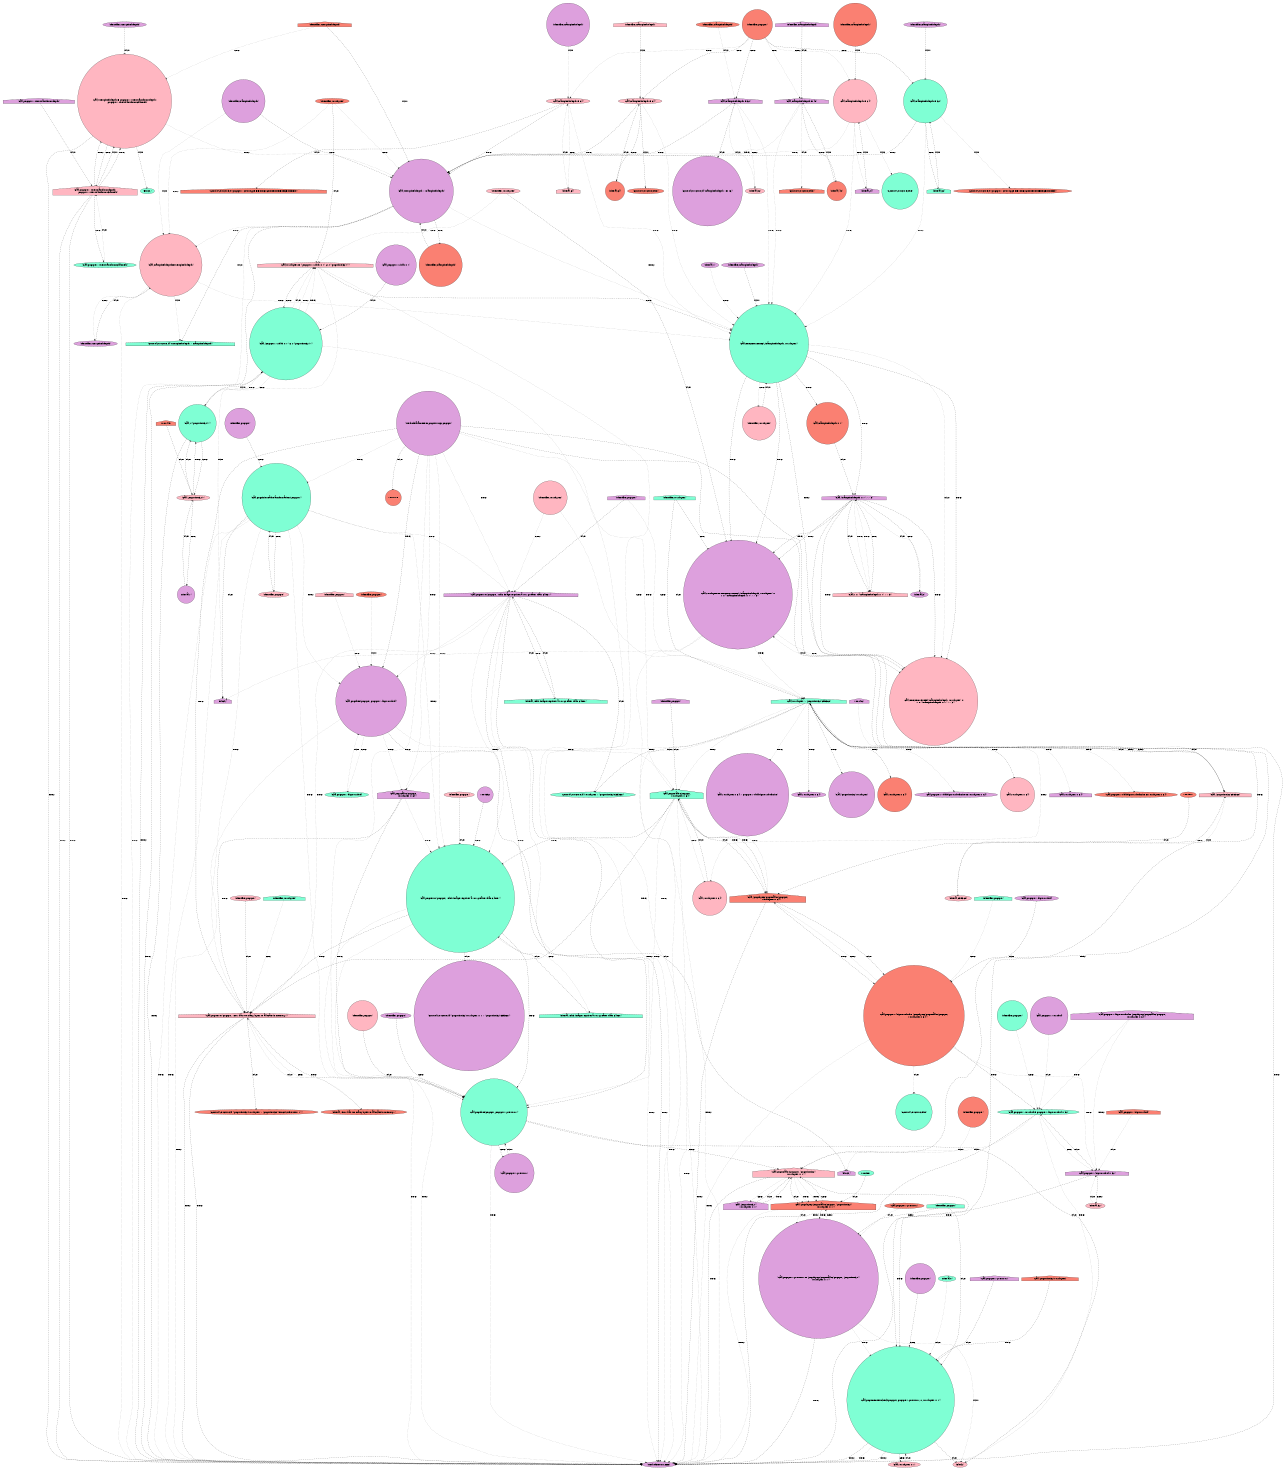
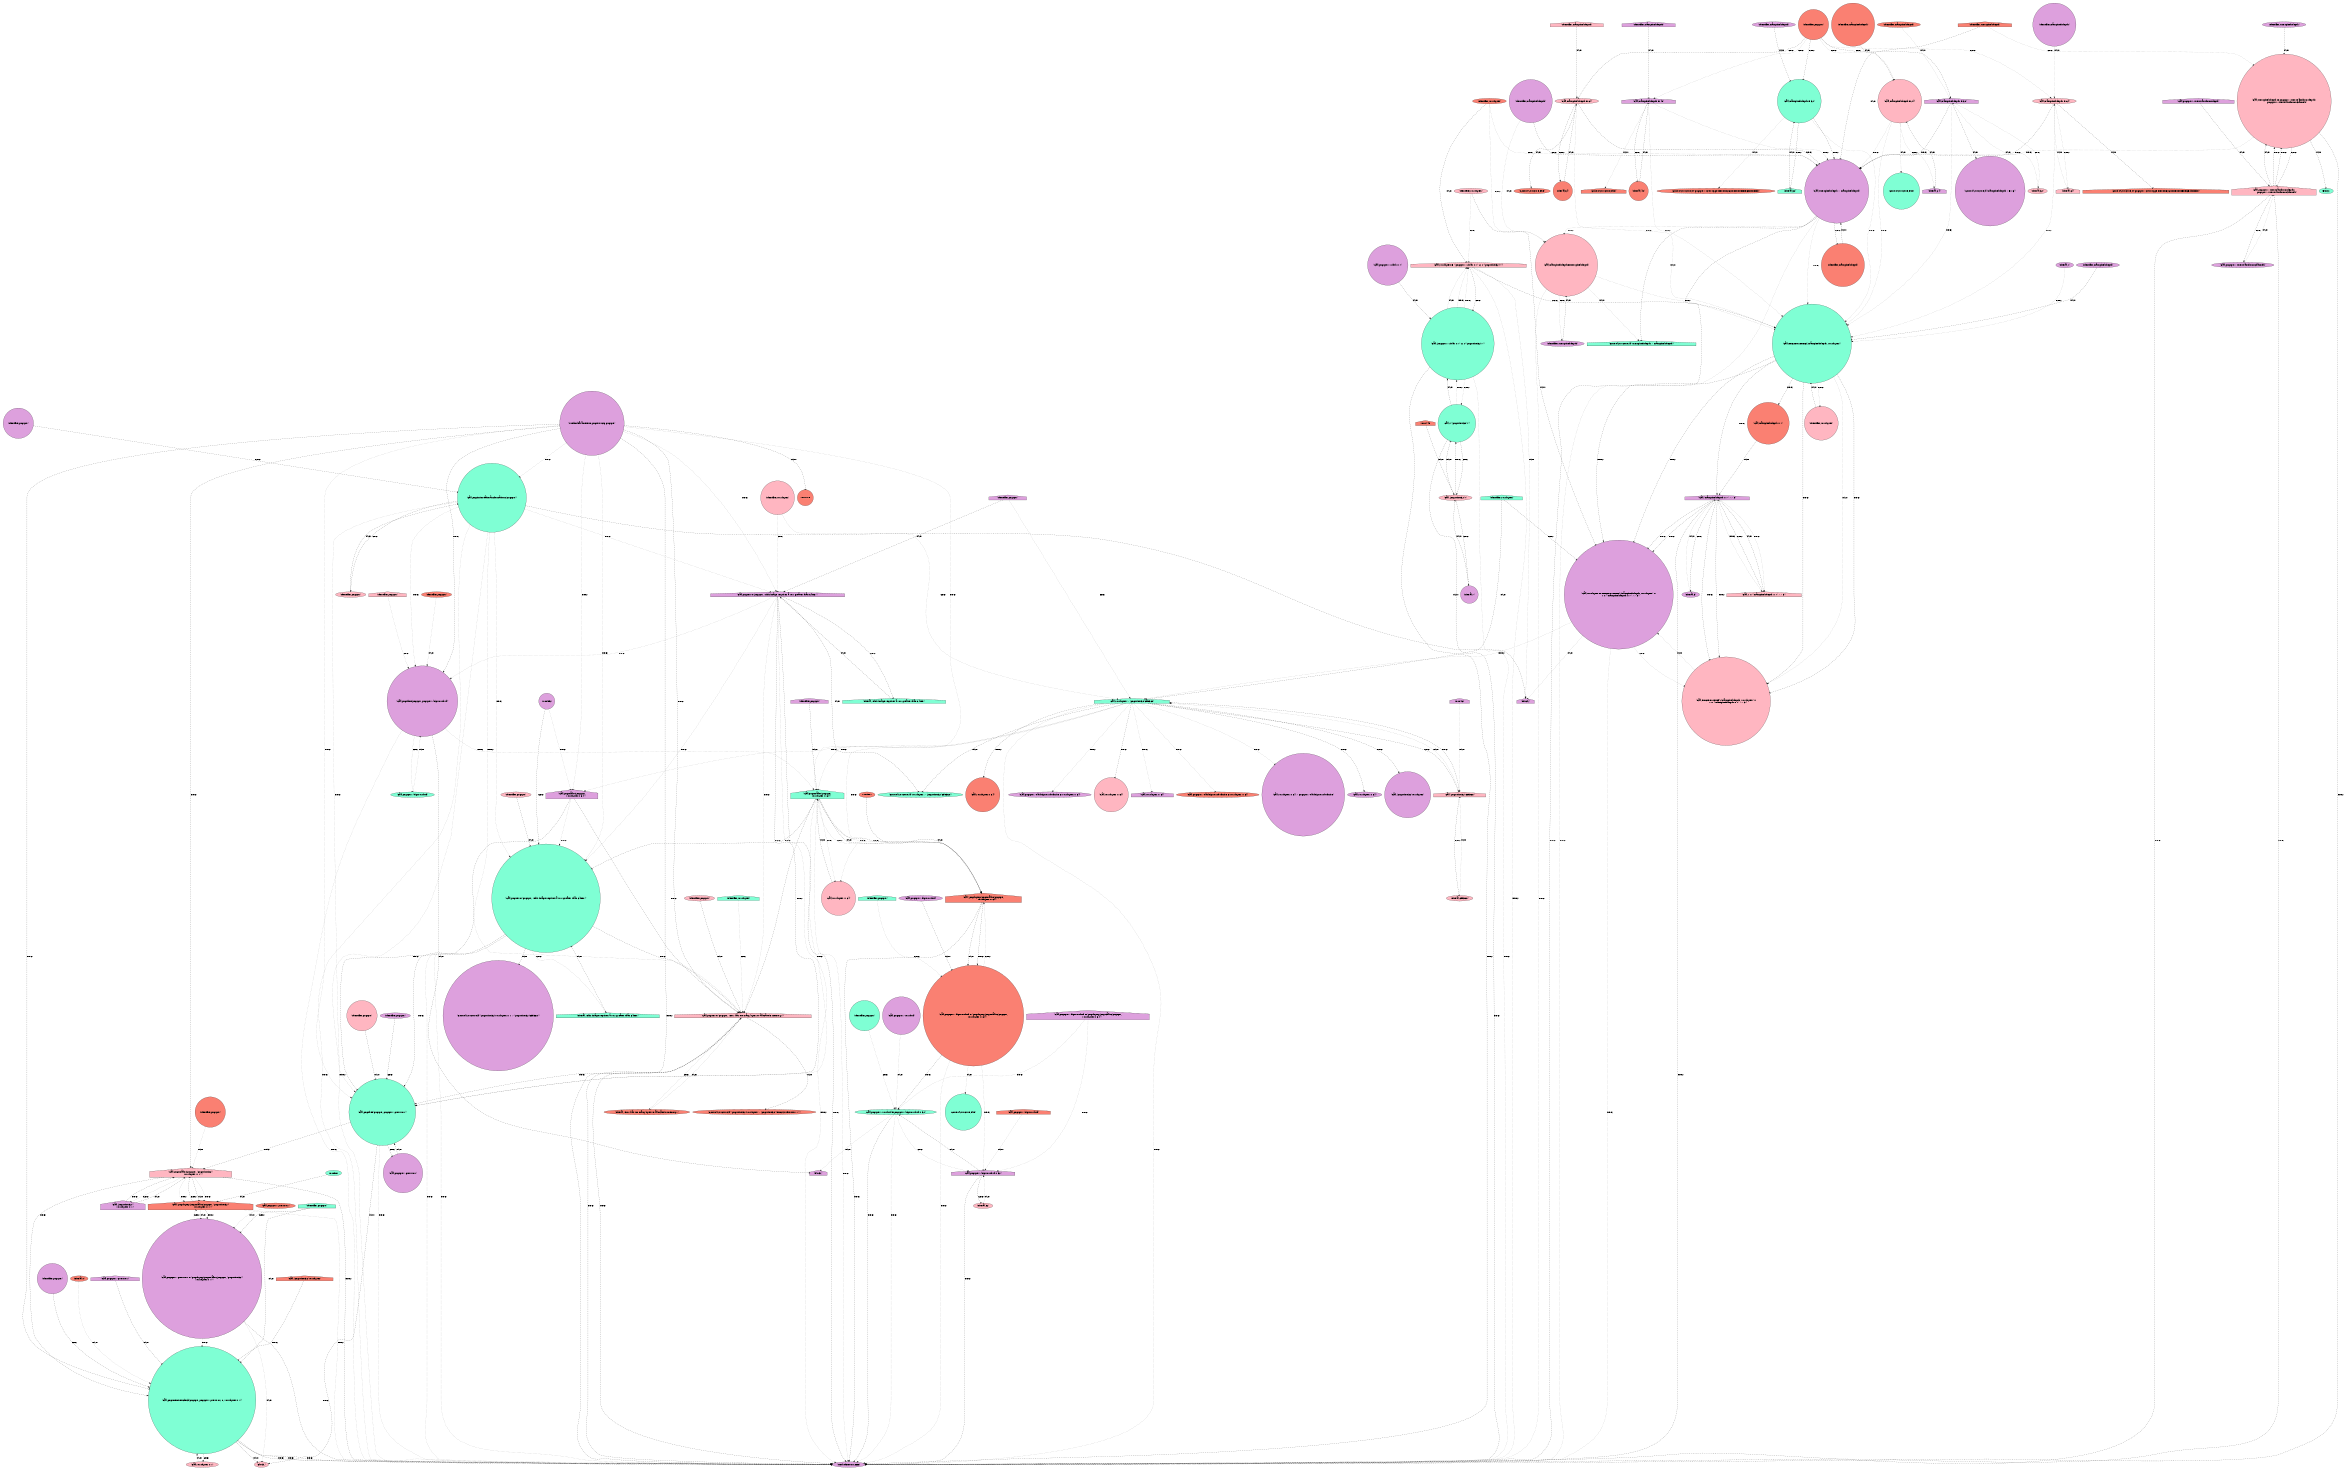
(105, 265) -> (2243, 265)
(392, 762) -> (560, 749)
none -> (663, 1064)
(947, 1279) -> (79, 1279)
